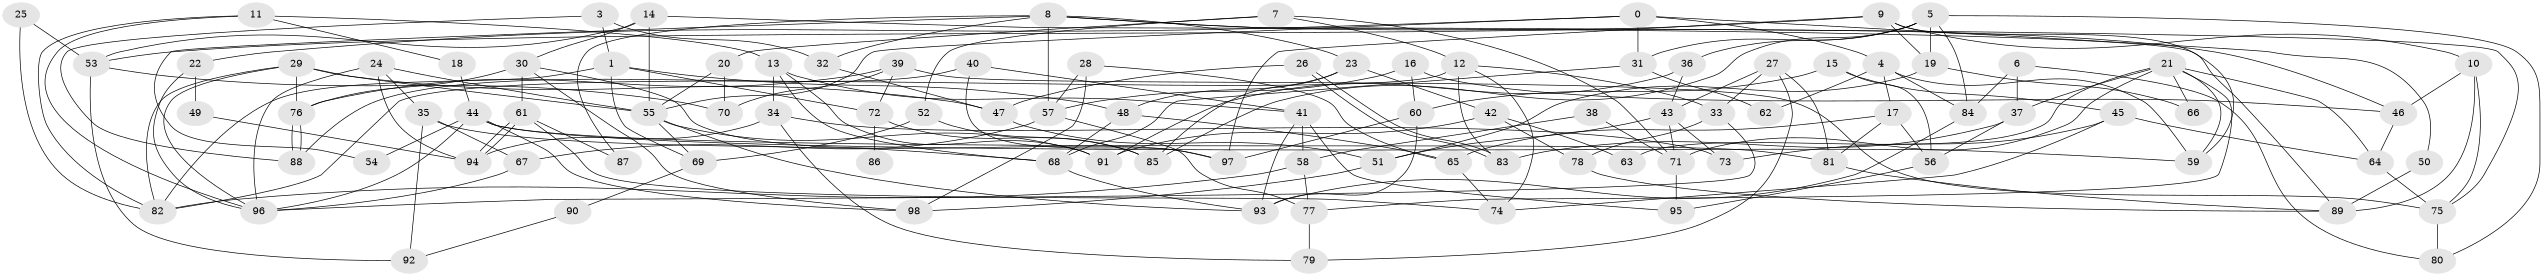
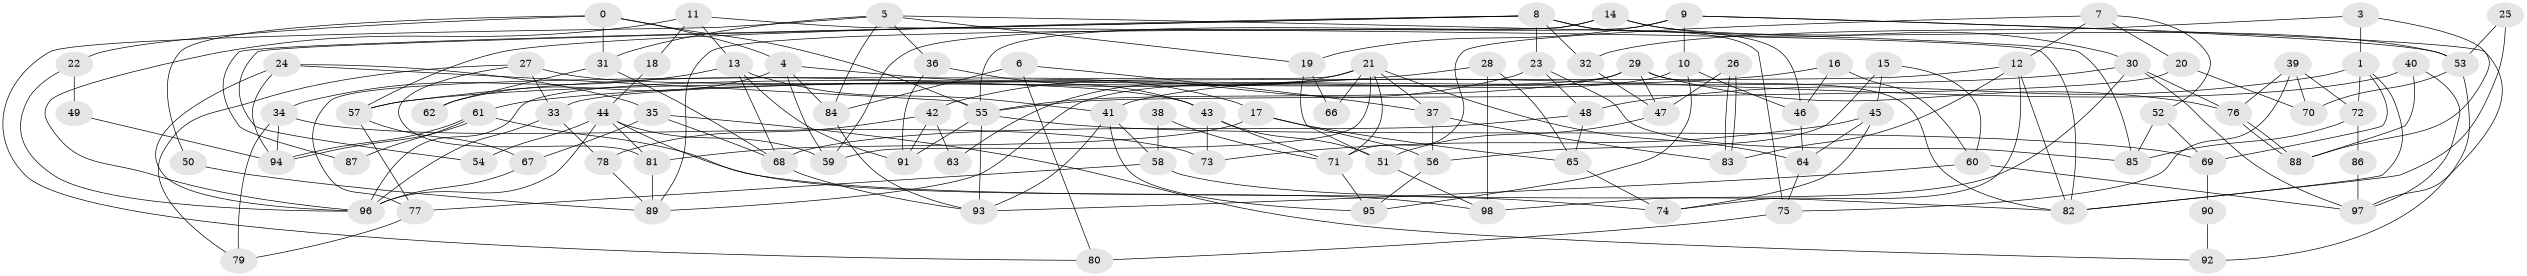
(2479, 144) -> (1569, 181)
none -> (2358, 187)
